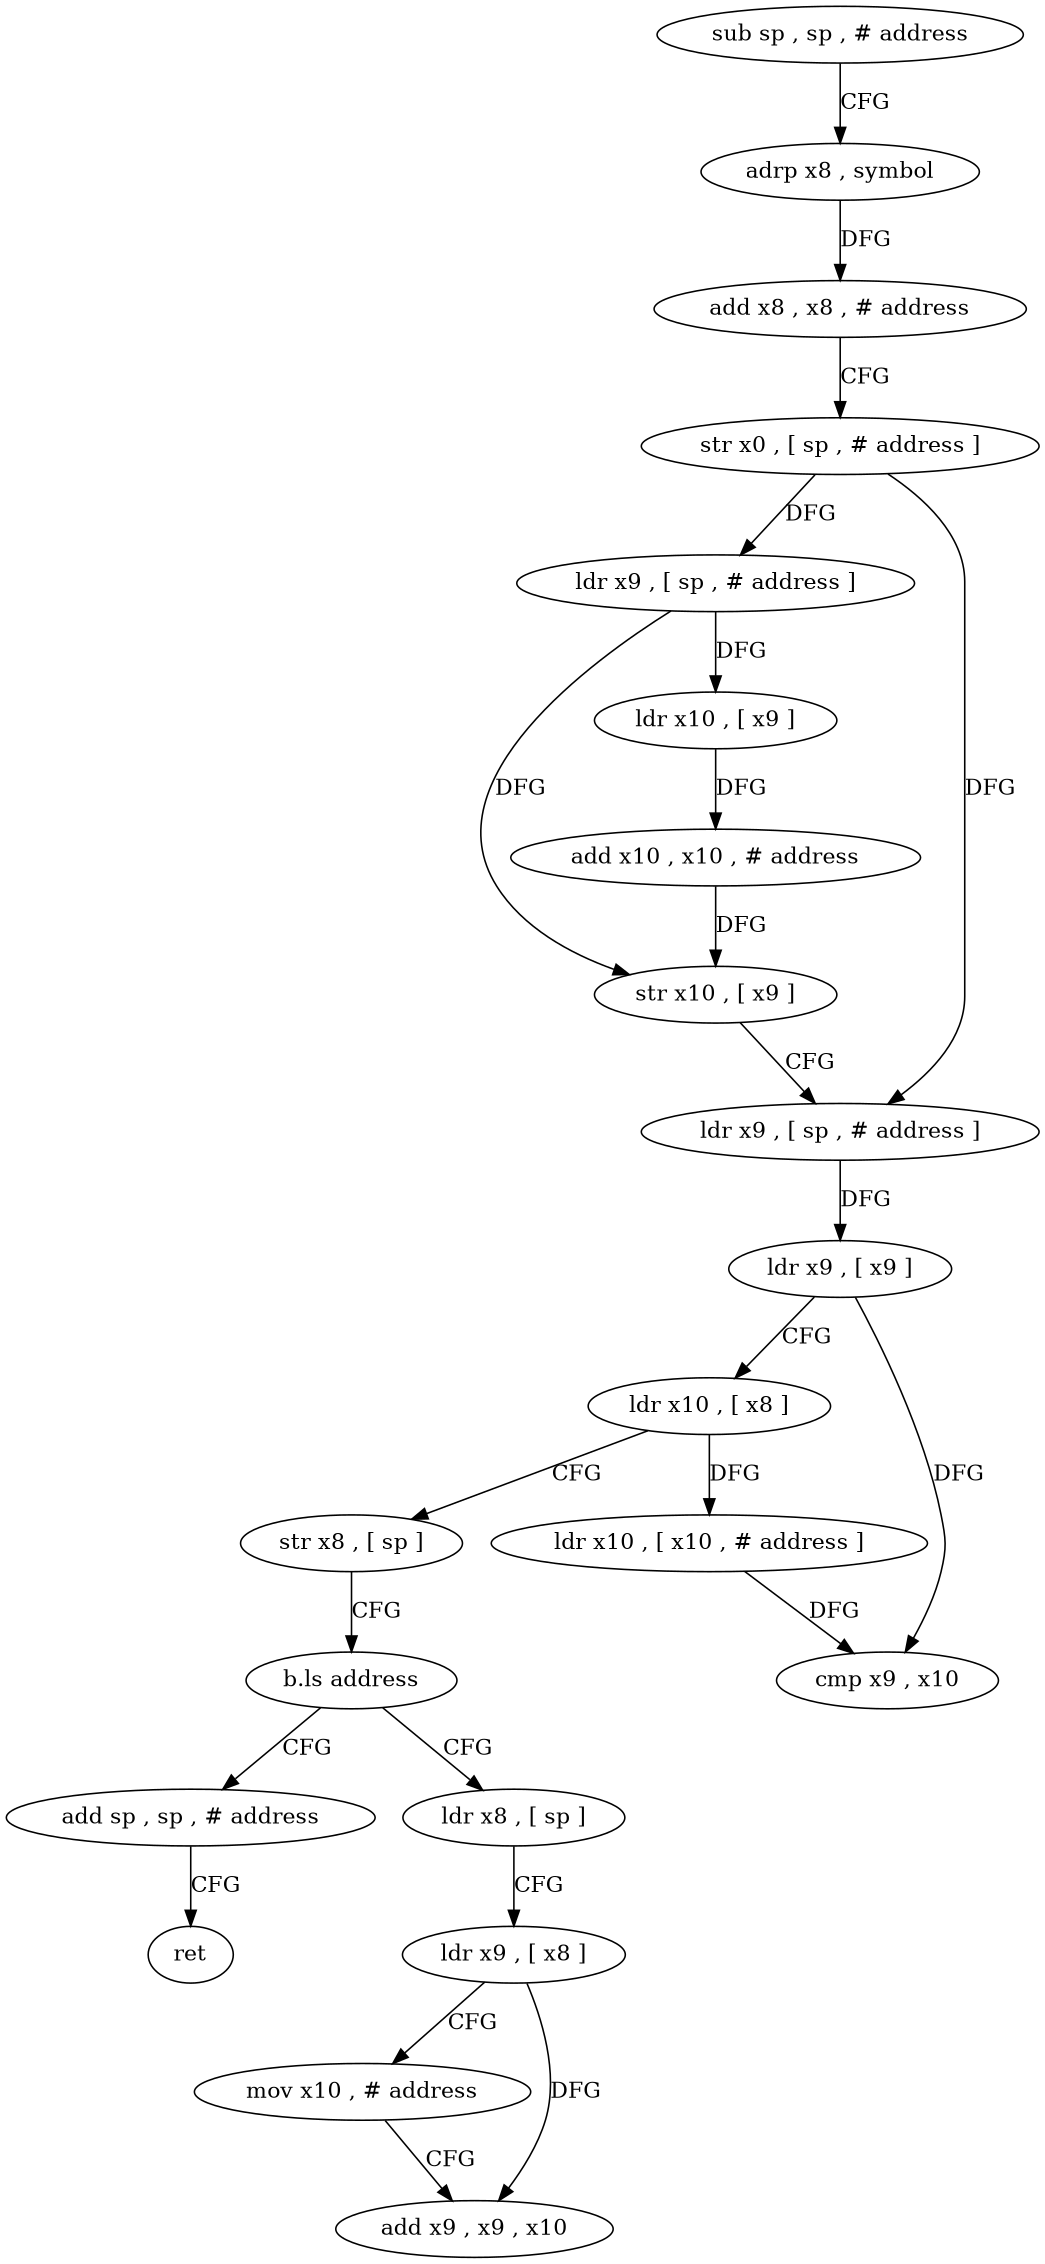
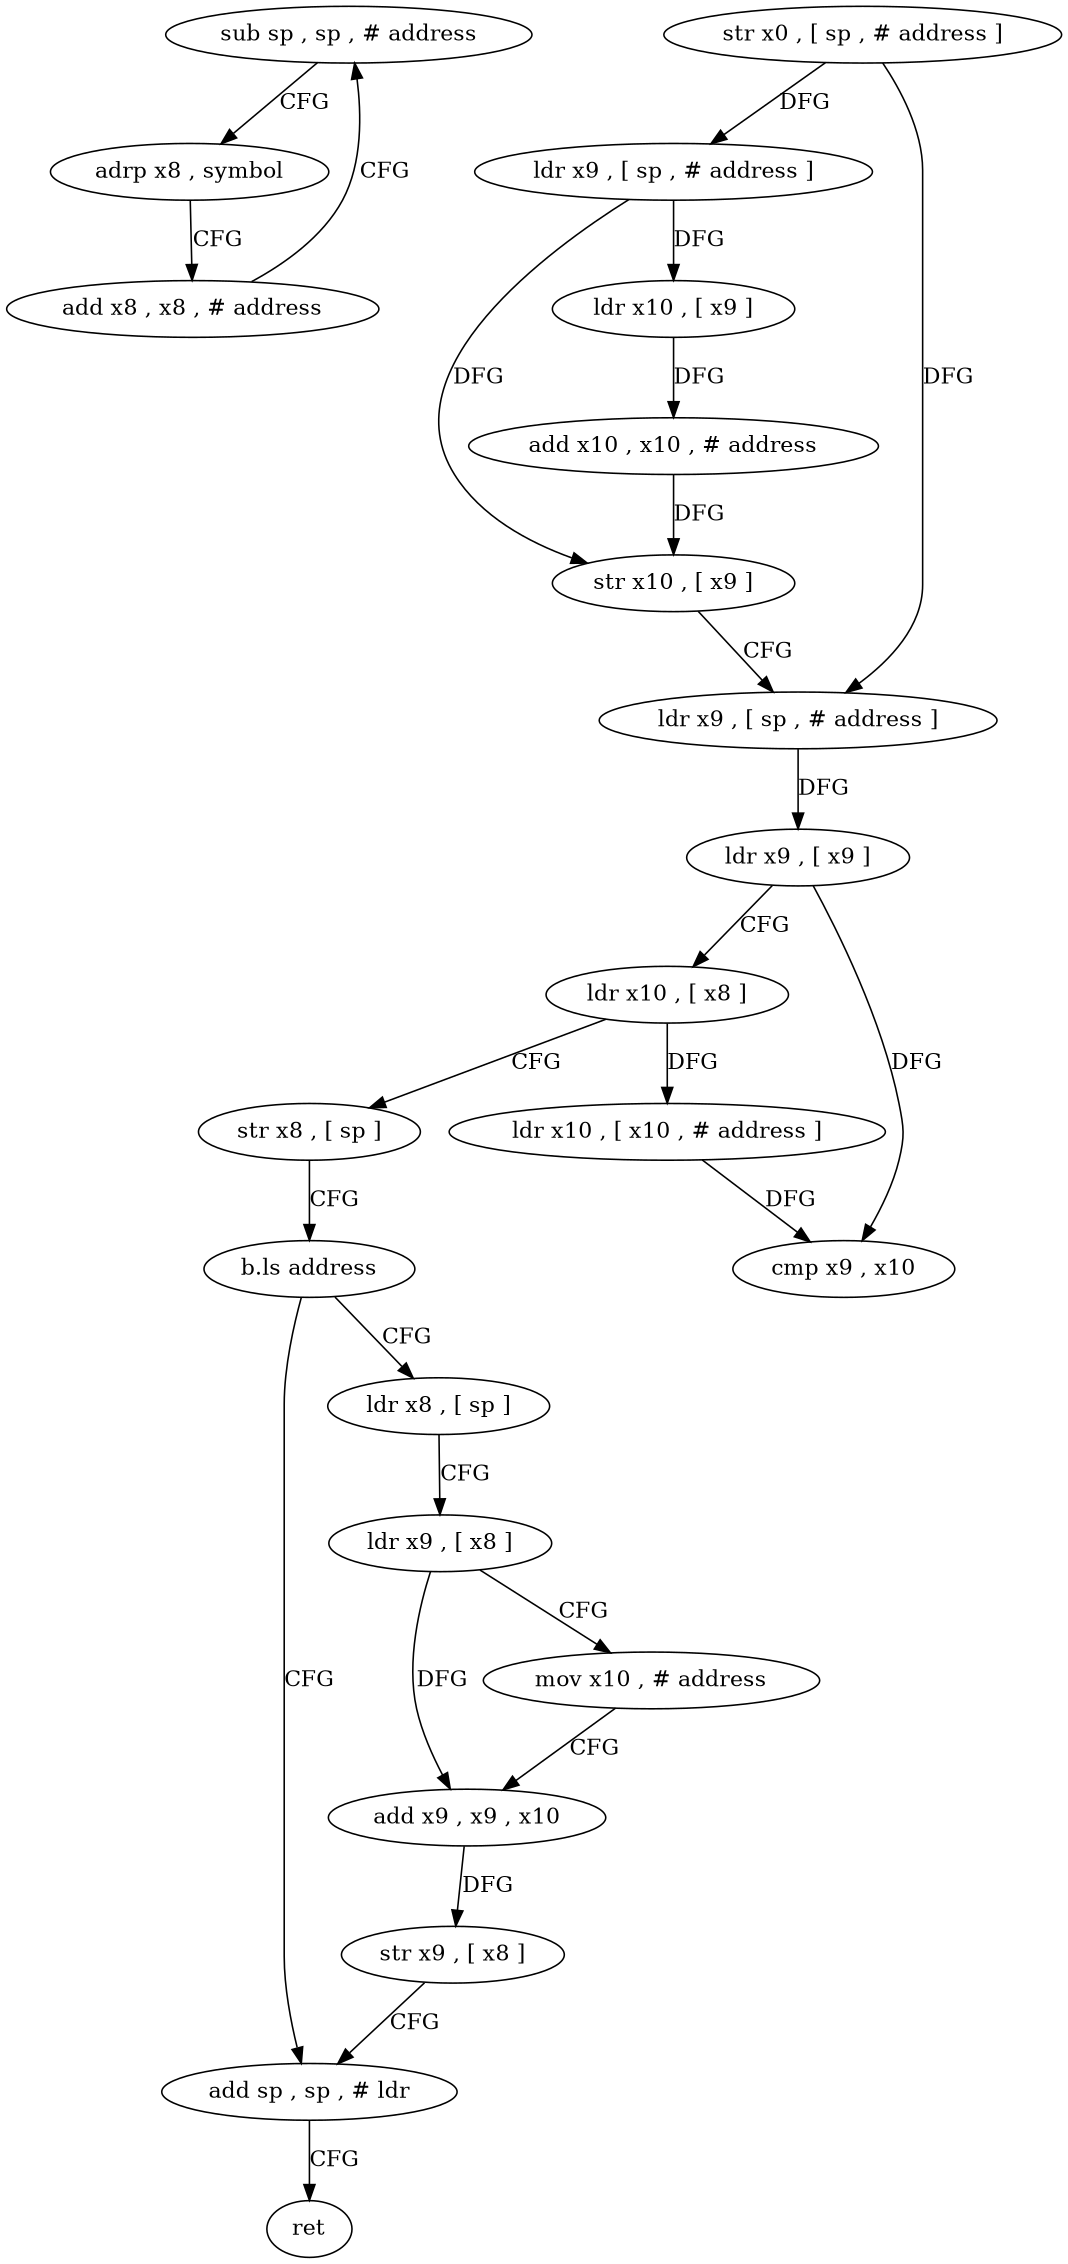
(866, 240) -> (218, 240)
(840, 370) -> (343, 200)
(191, 1818) -> (309, 2092)
none -> (453, 1955)
